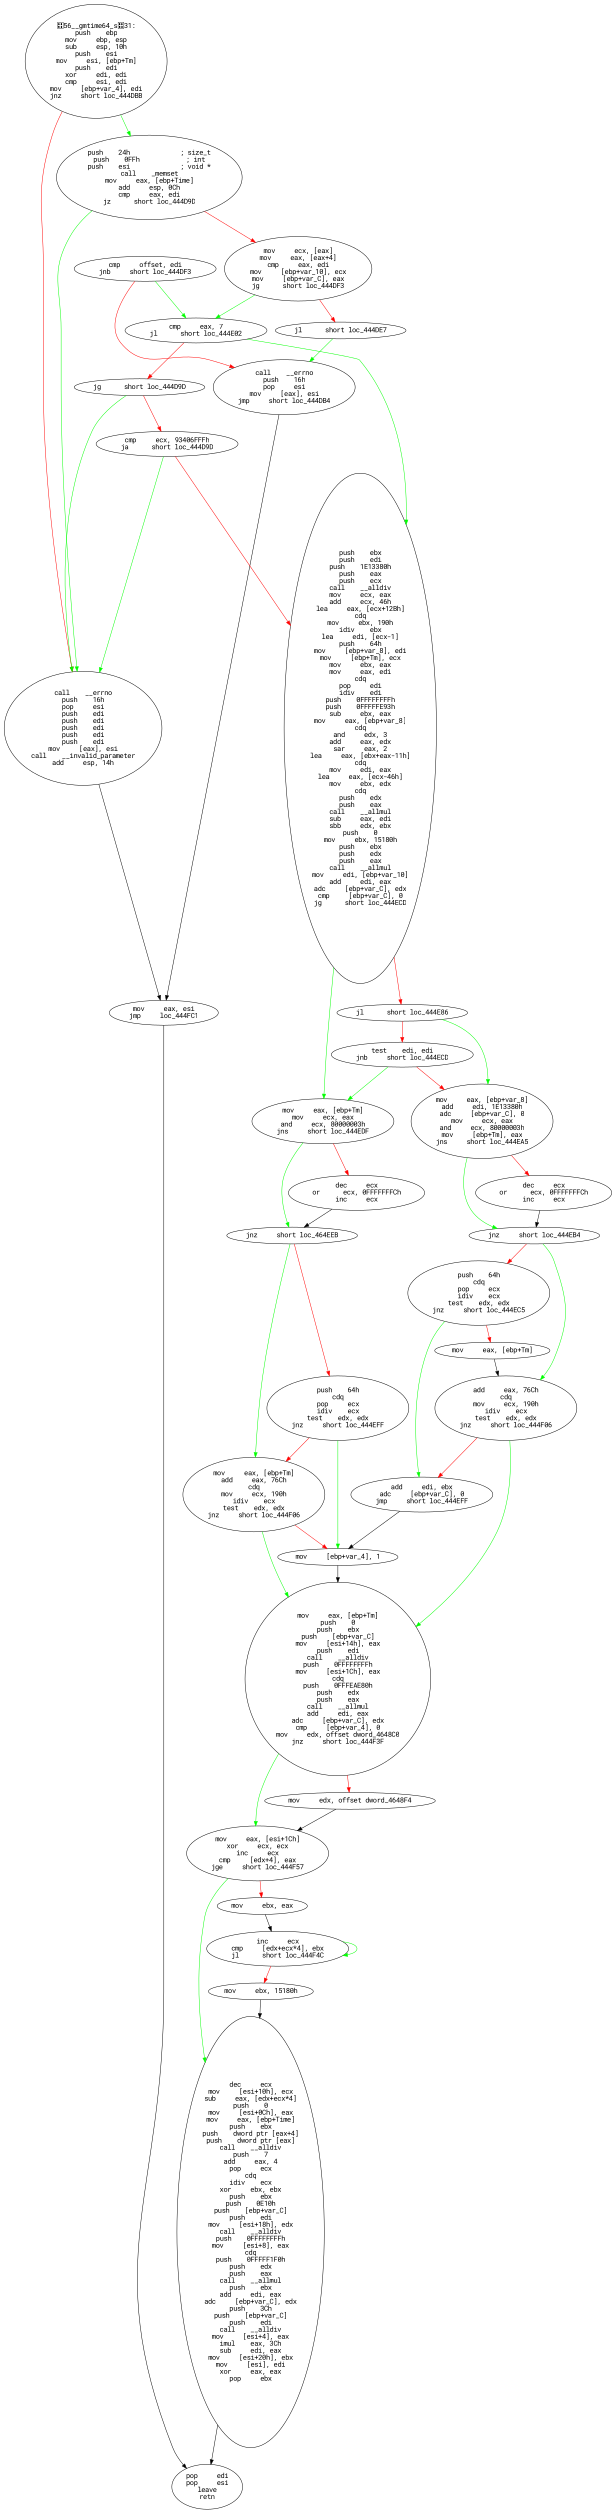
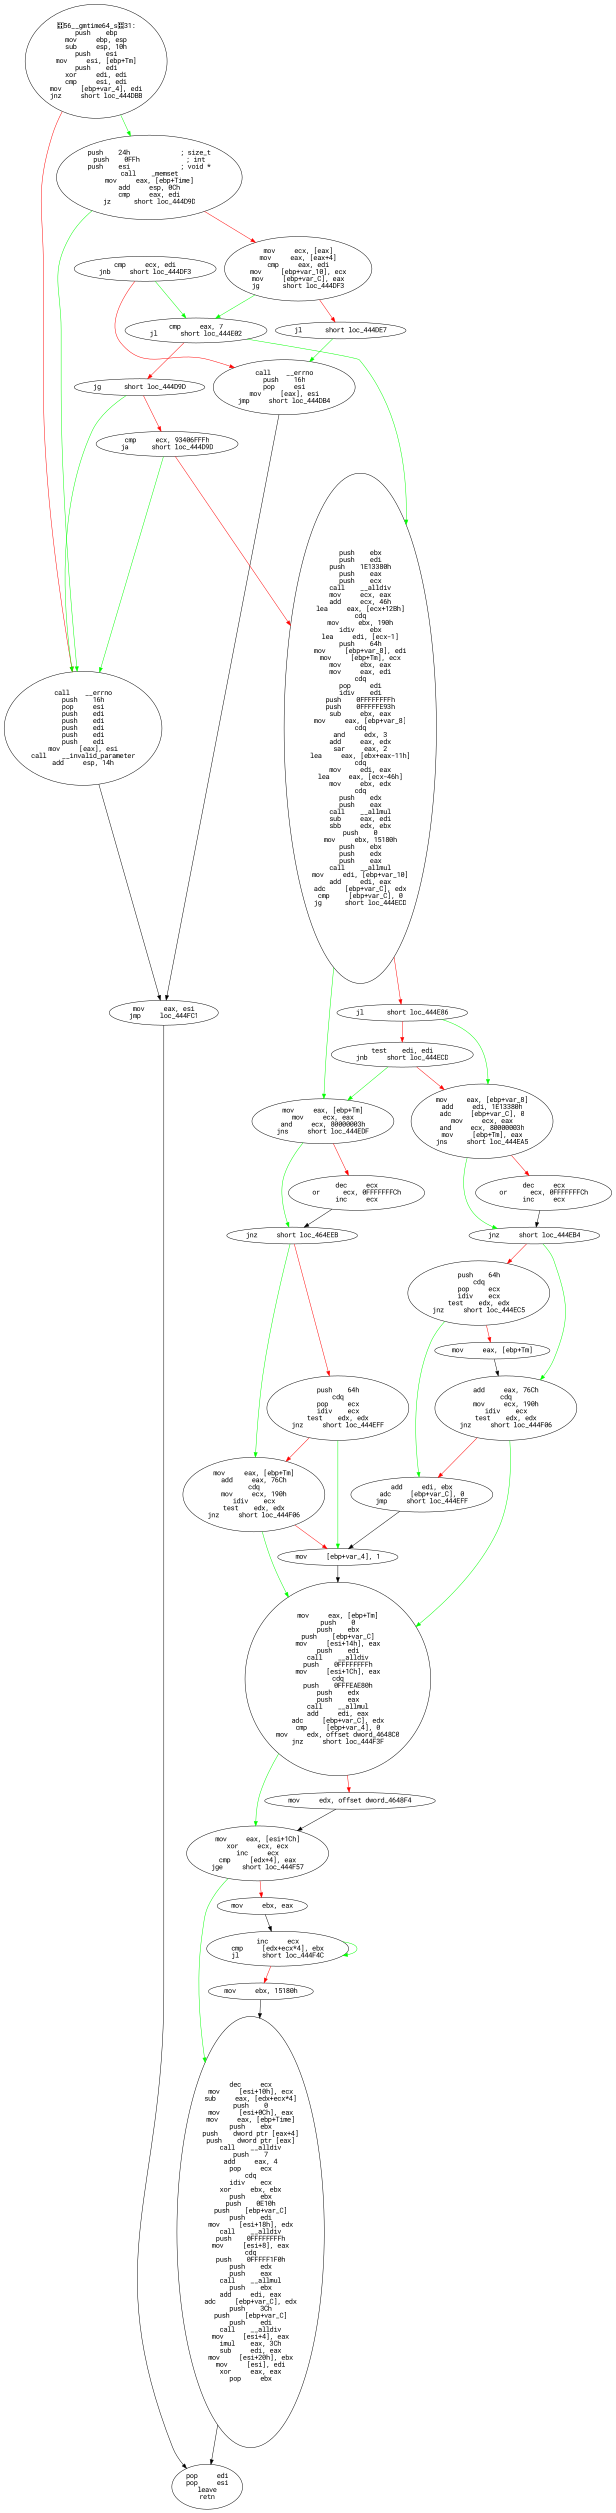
(145, 269) -> (145, 269)
